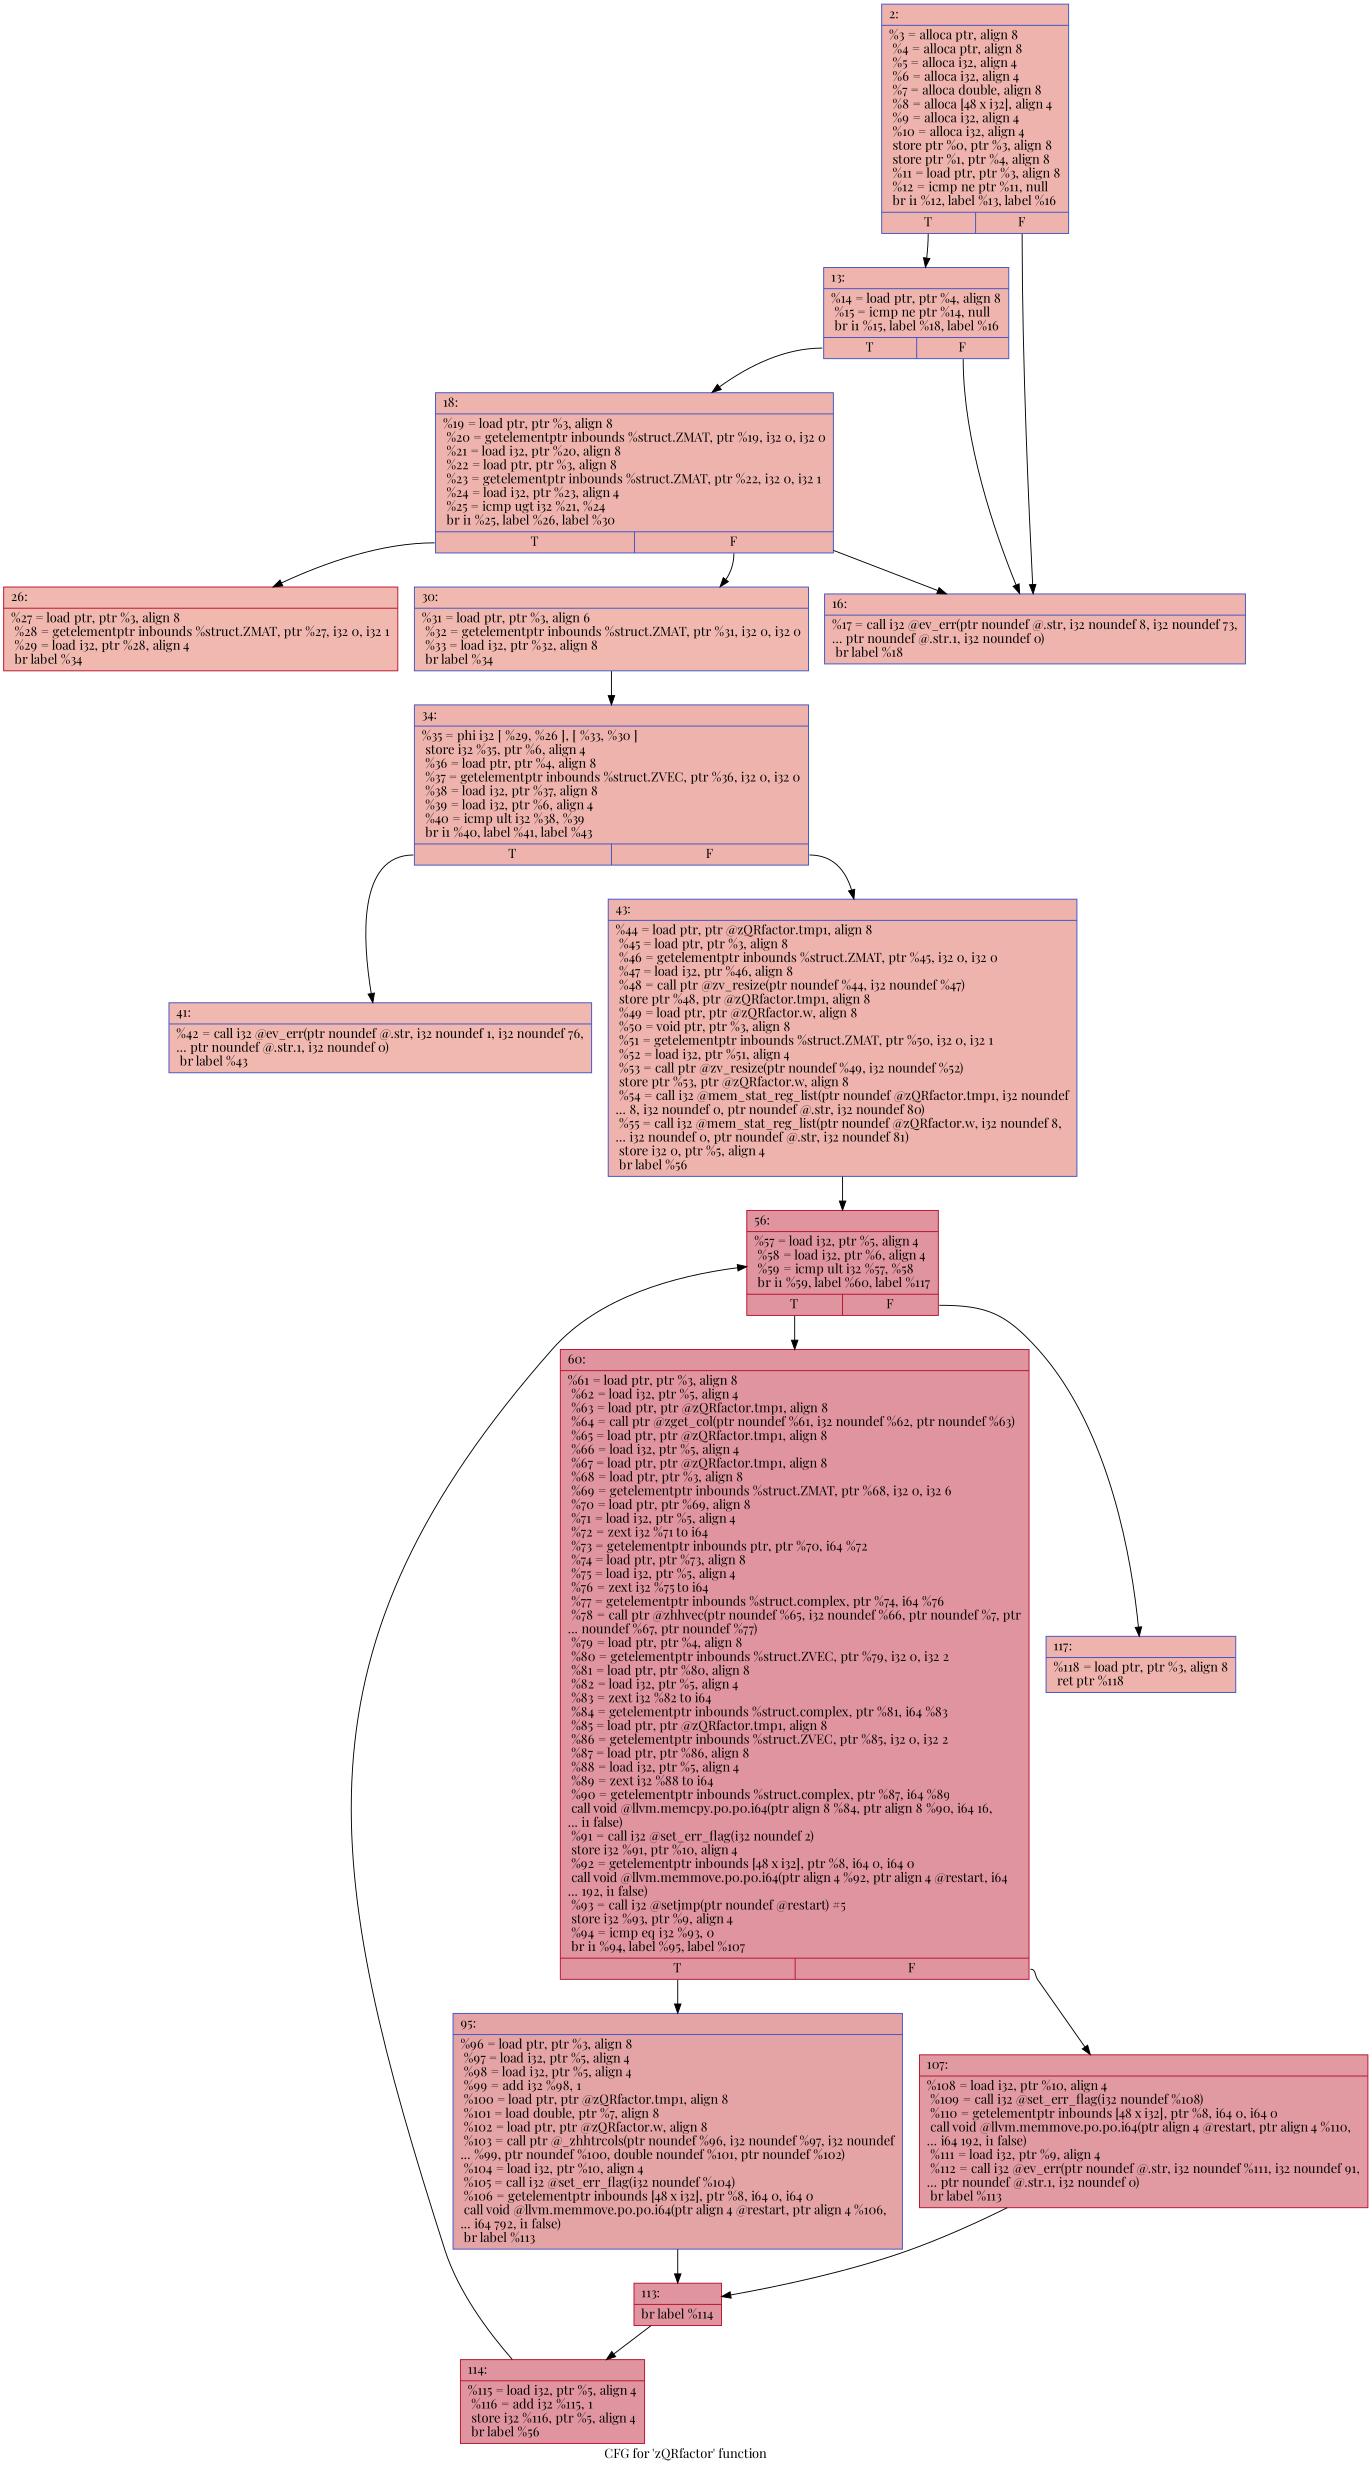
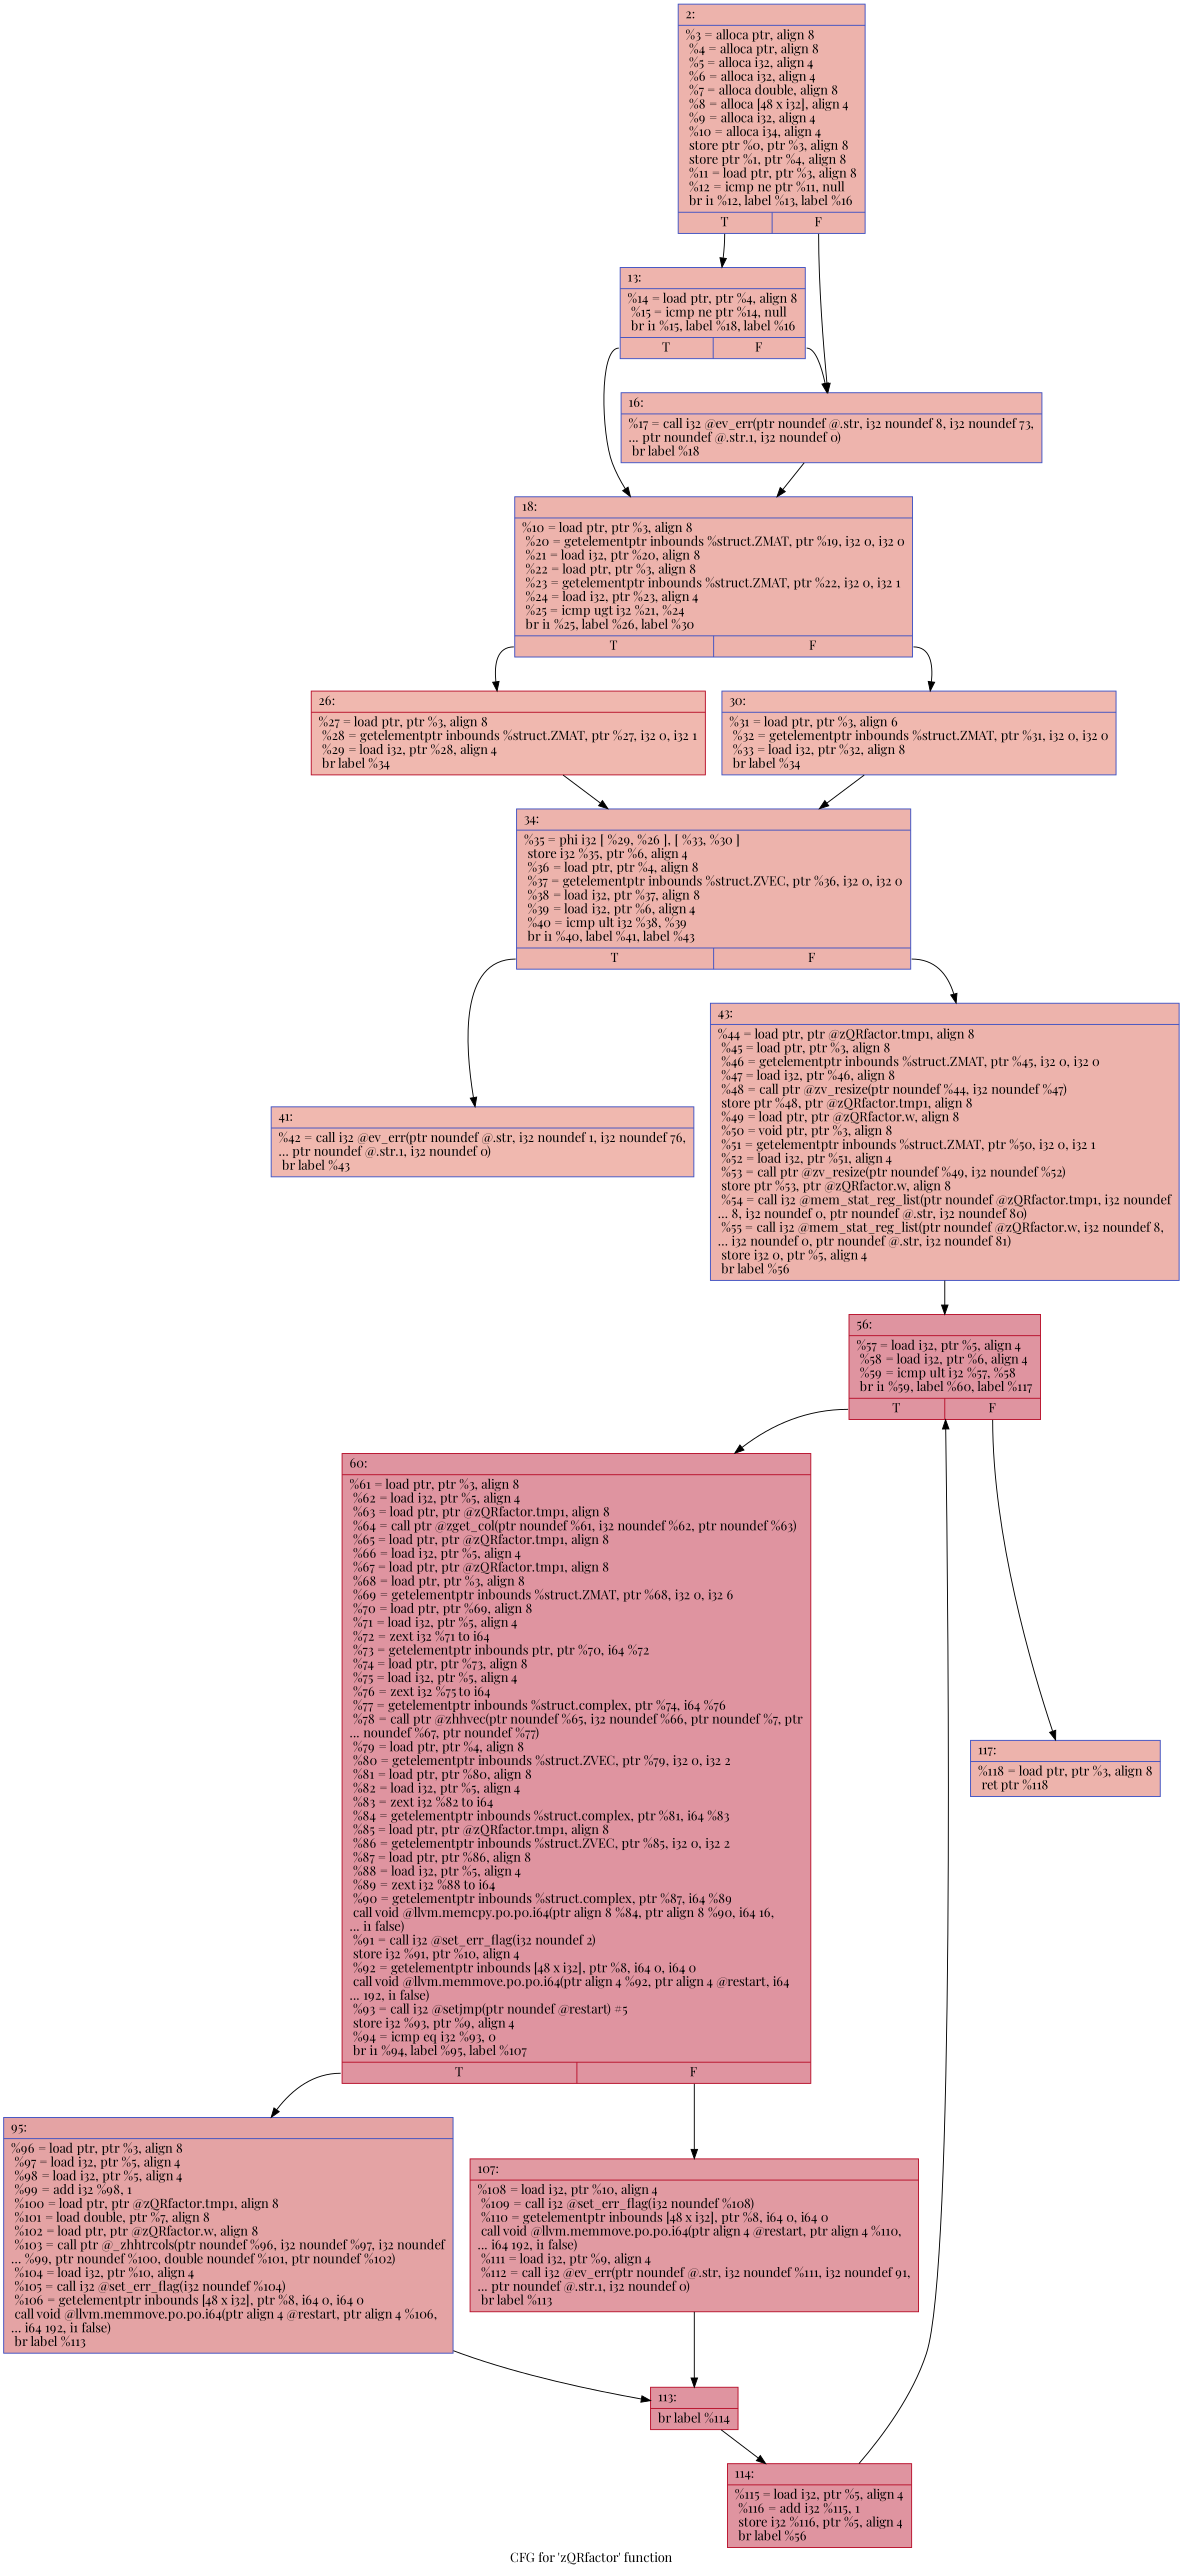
(957, 132) -> (754, 132)
(528, 424) -> (608, 528)
(886, 570) -> (793, 476)
none -> (582, 789)
(511, 2224) -> (61, 2328)
